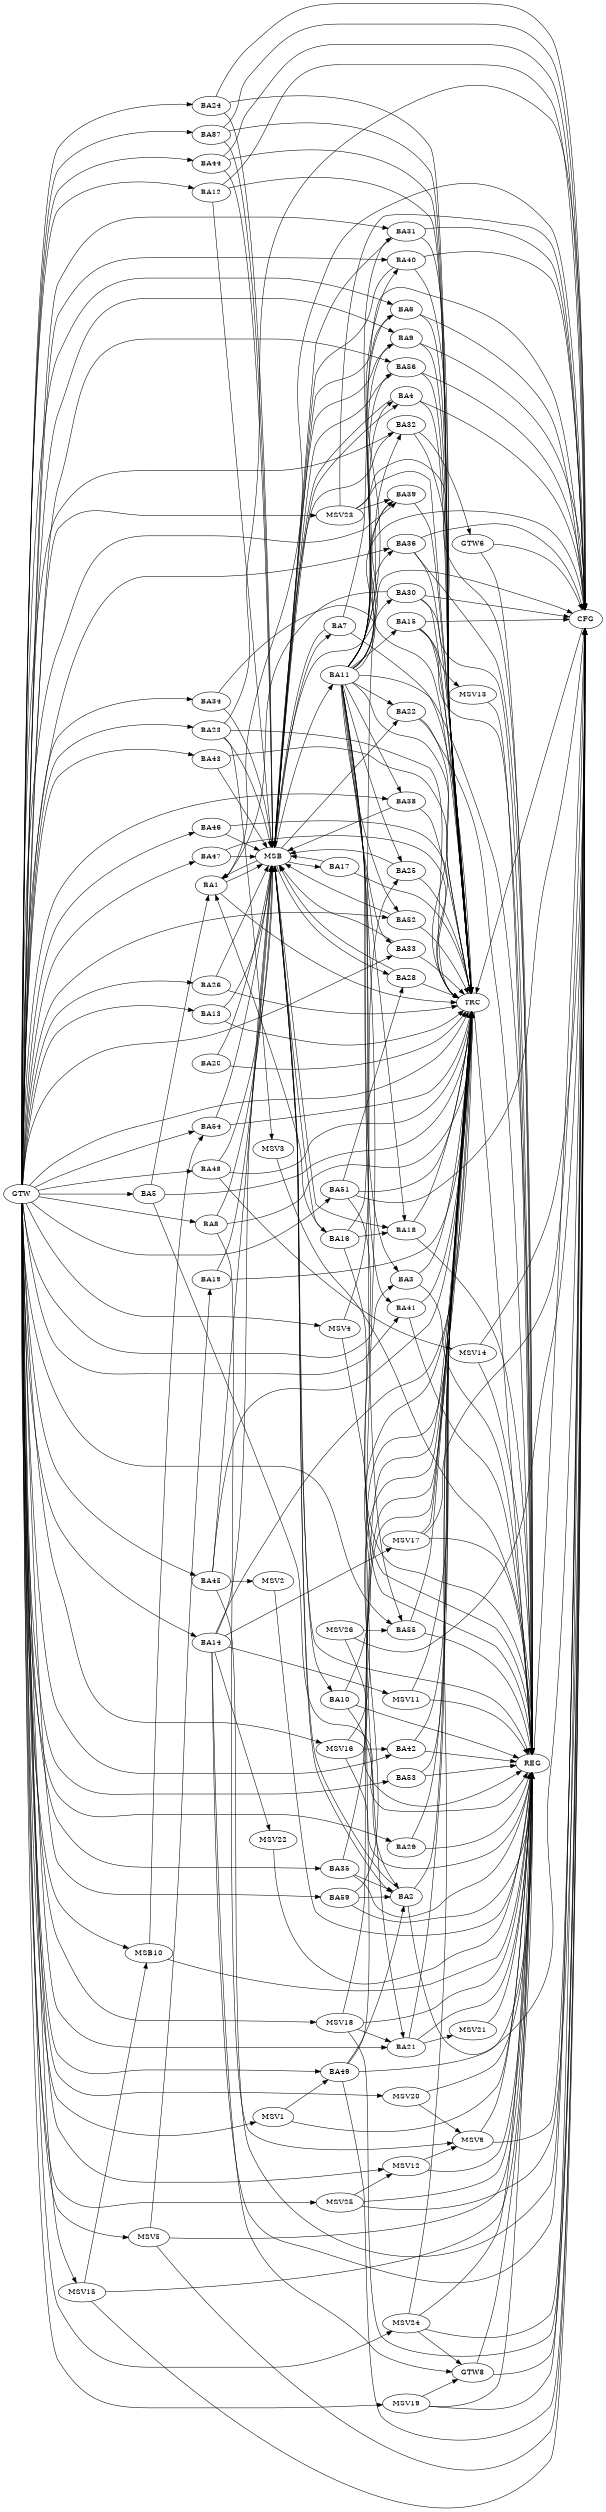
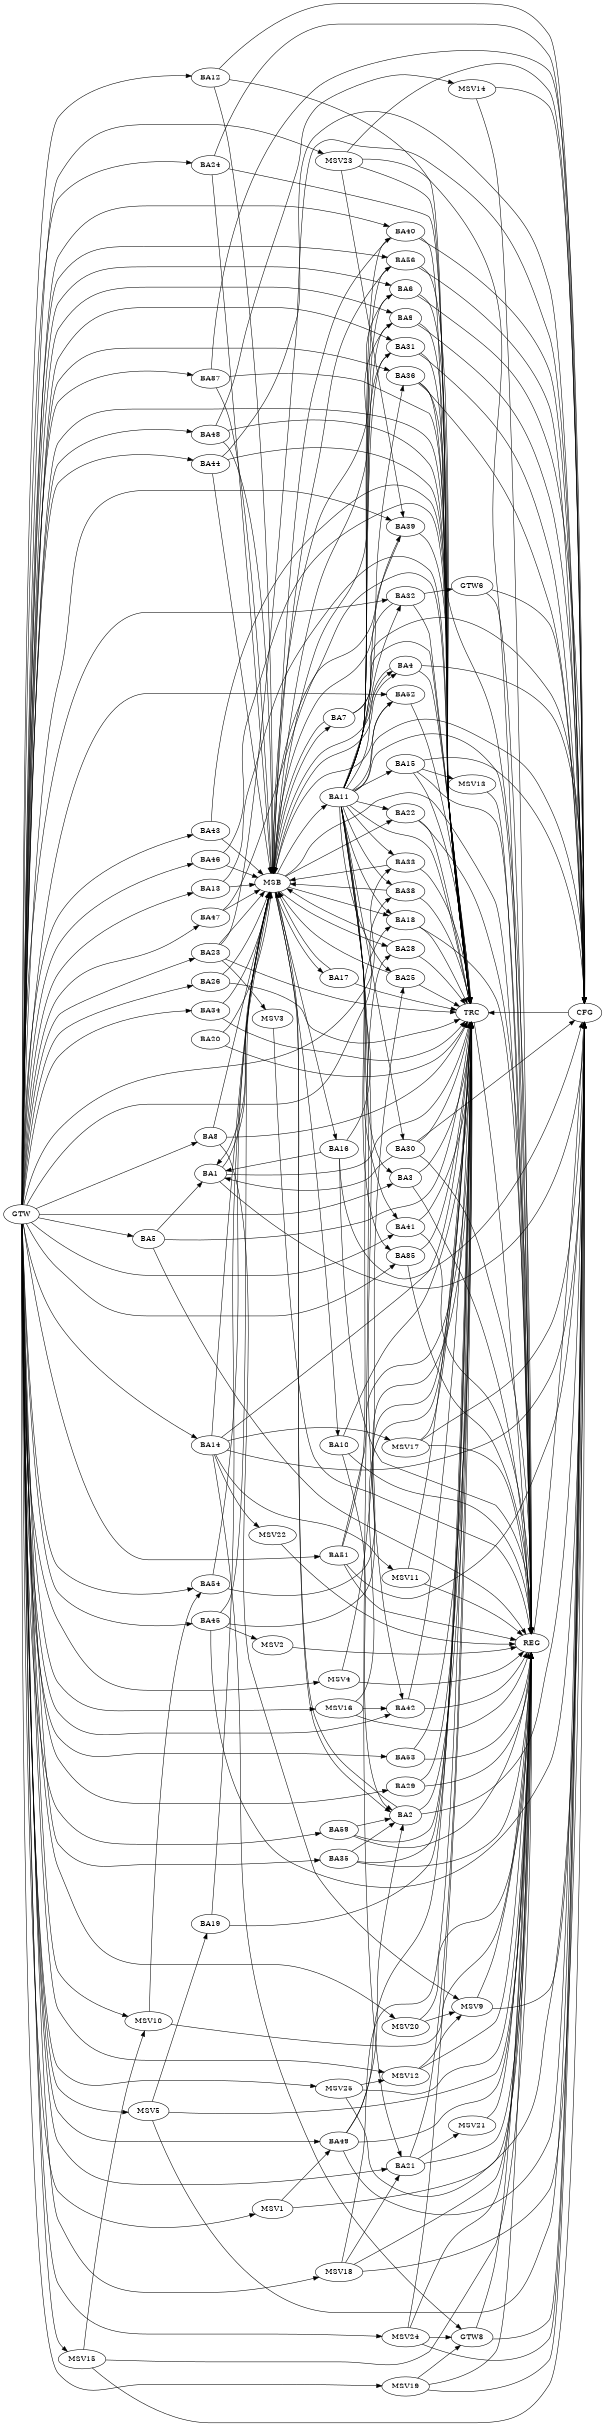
none -> (370, 1251)
(340, 1630) -> none
(406, 1630) -> (406, 1256)
(149, 1953) -> (149, 2021)
